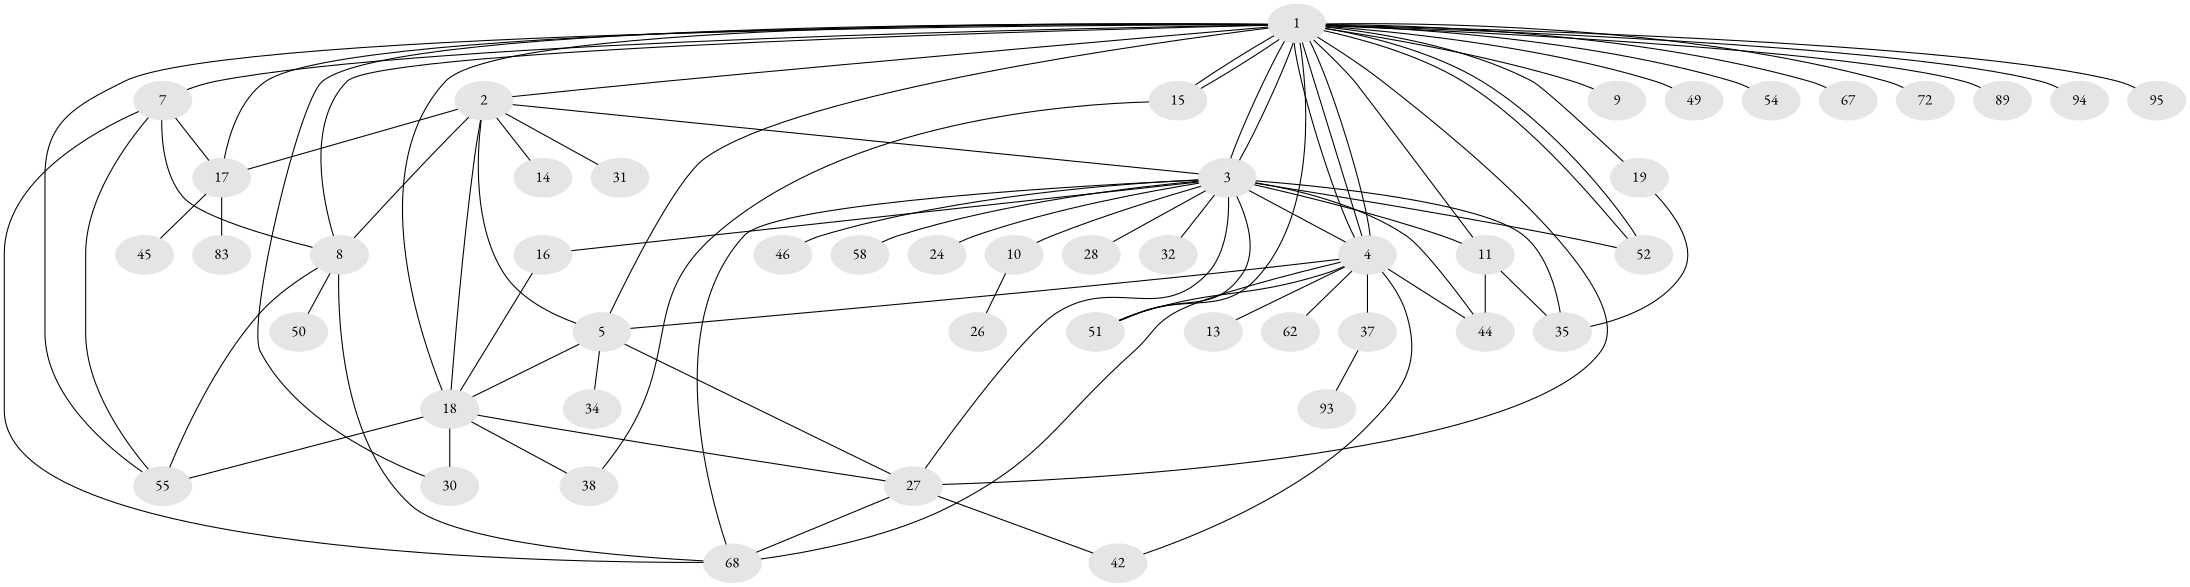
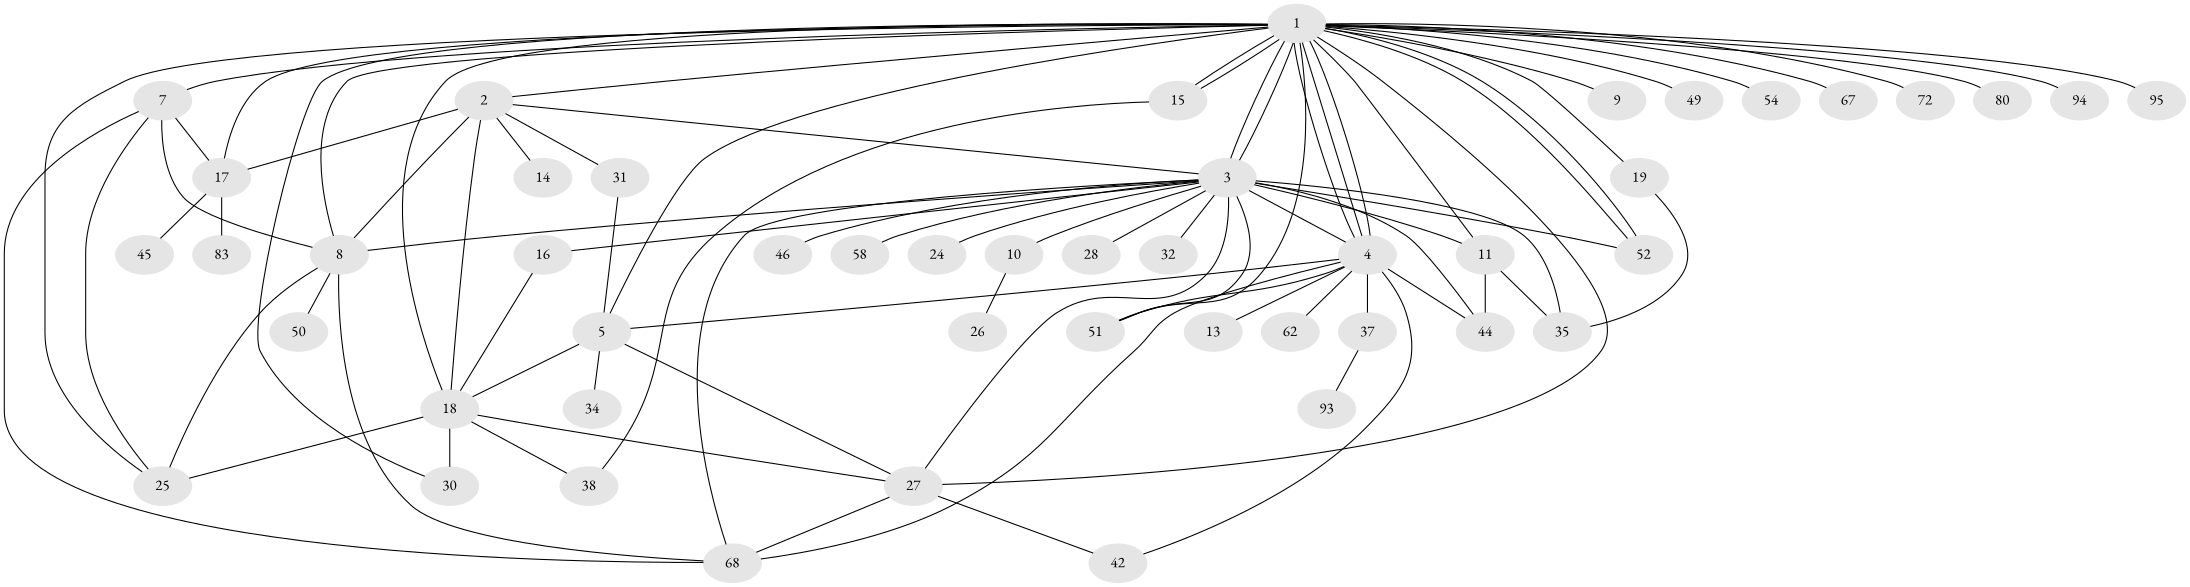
(2002, 101) -> (2002, 101)
none -> (783, 212)
(490, 242) -> (611, 255)
(163, 486) -> (163, 486)
